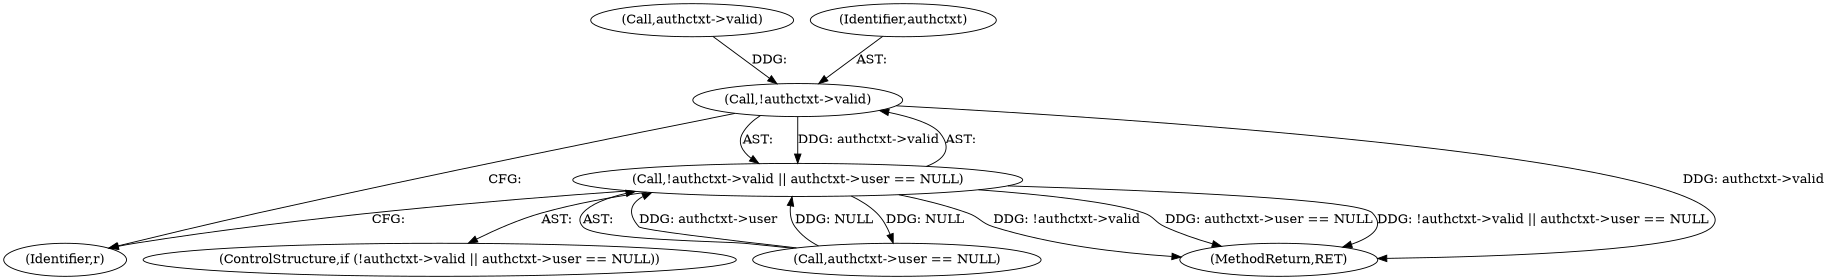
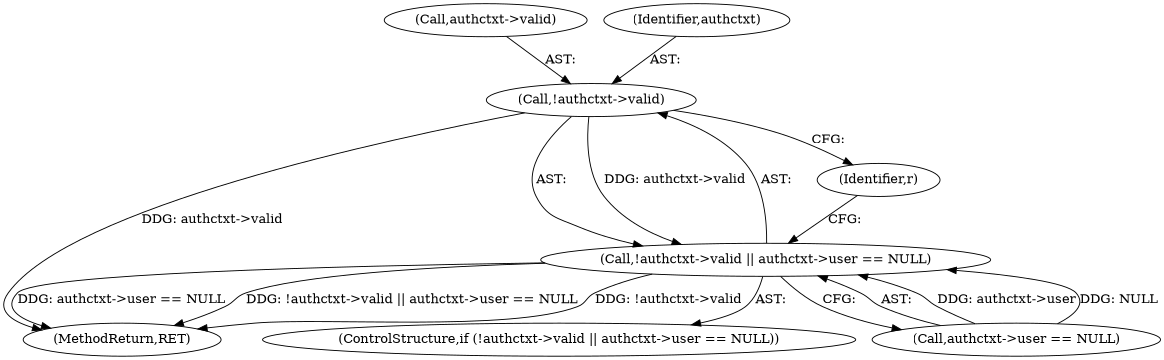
(772, 60) -> (563, 60)
(373, 213) -> (827, 217)
(925, 220) -> (841, 300)
